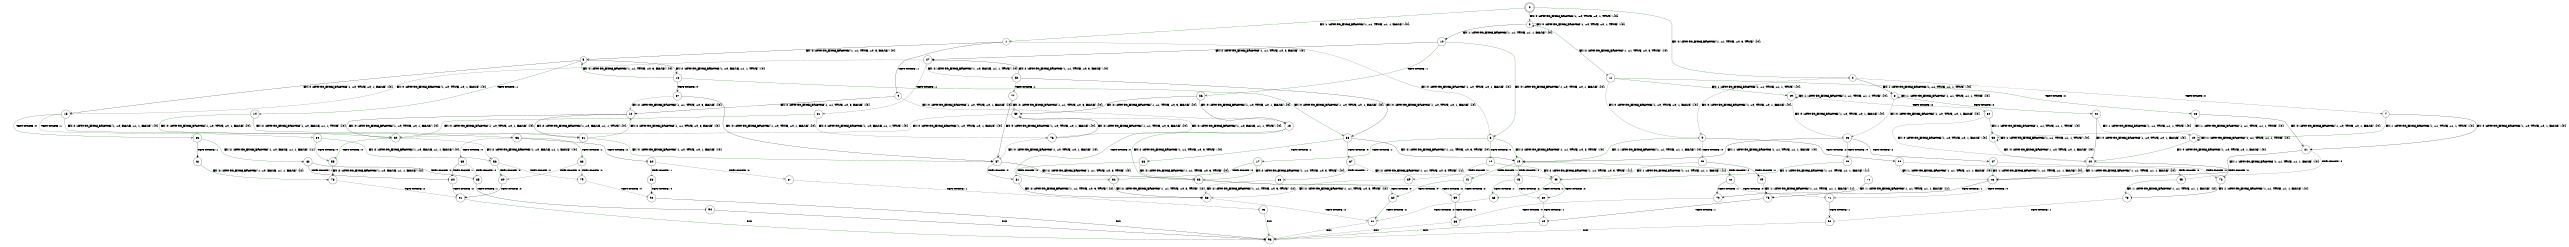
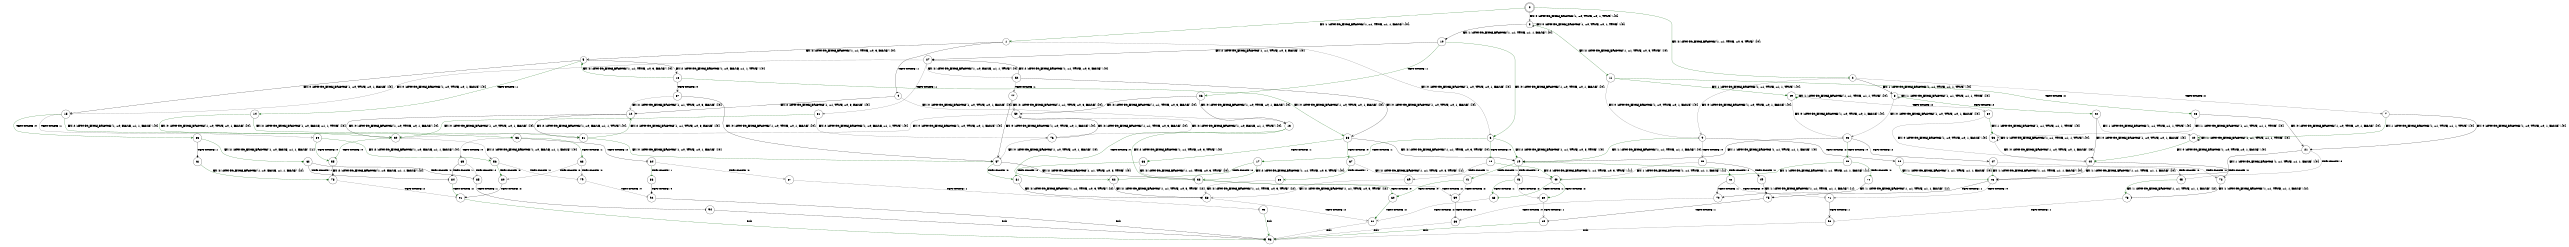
none -> (1864, 165)
